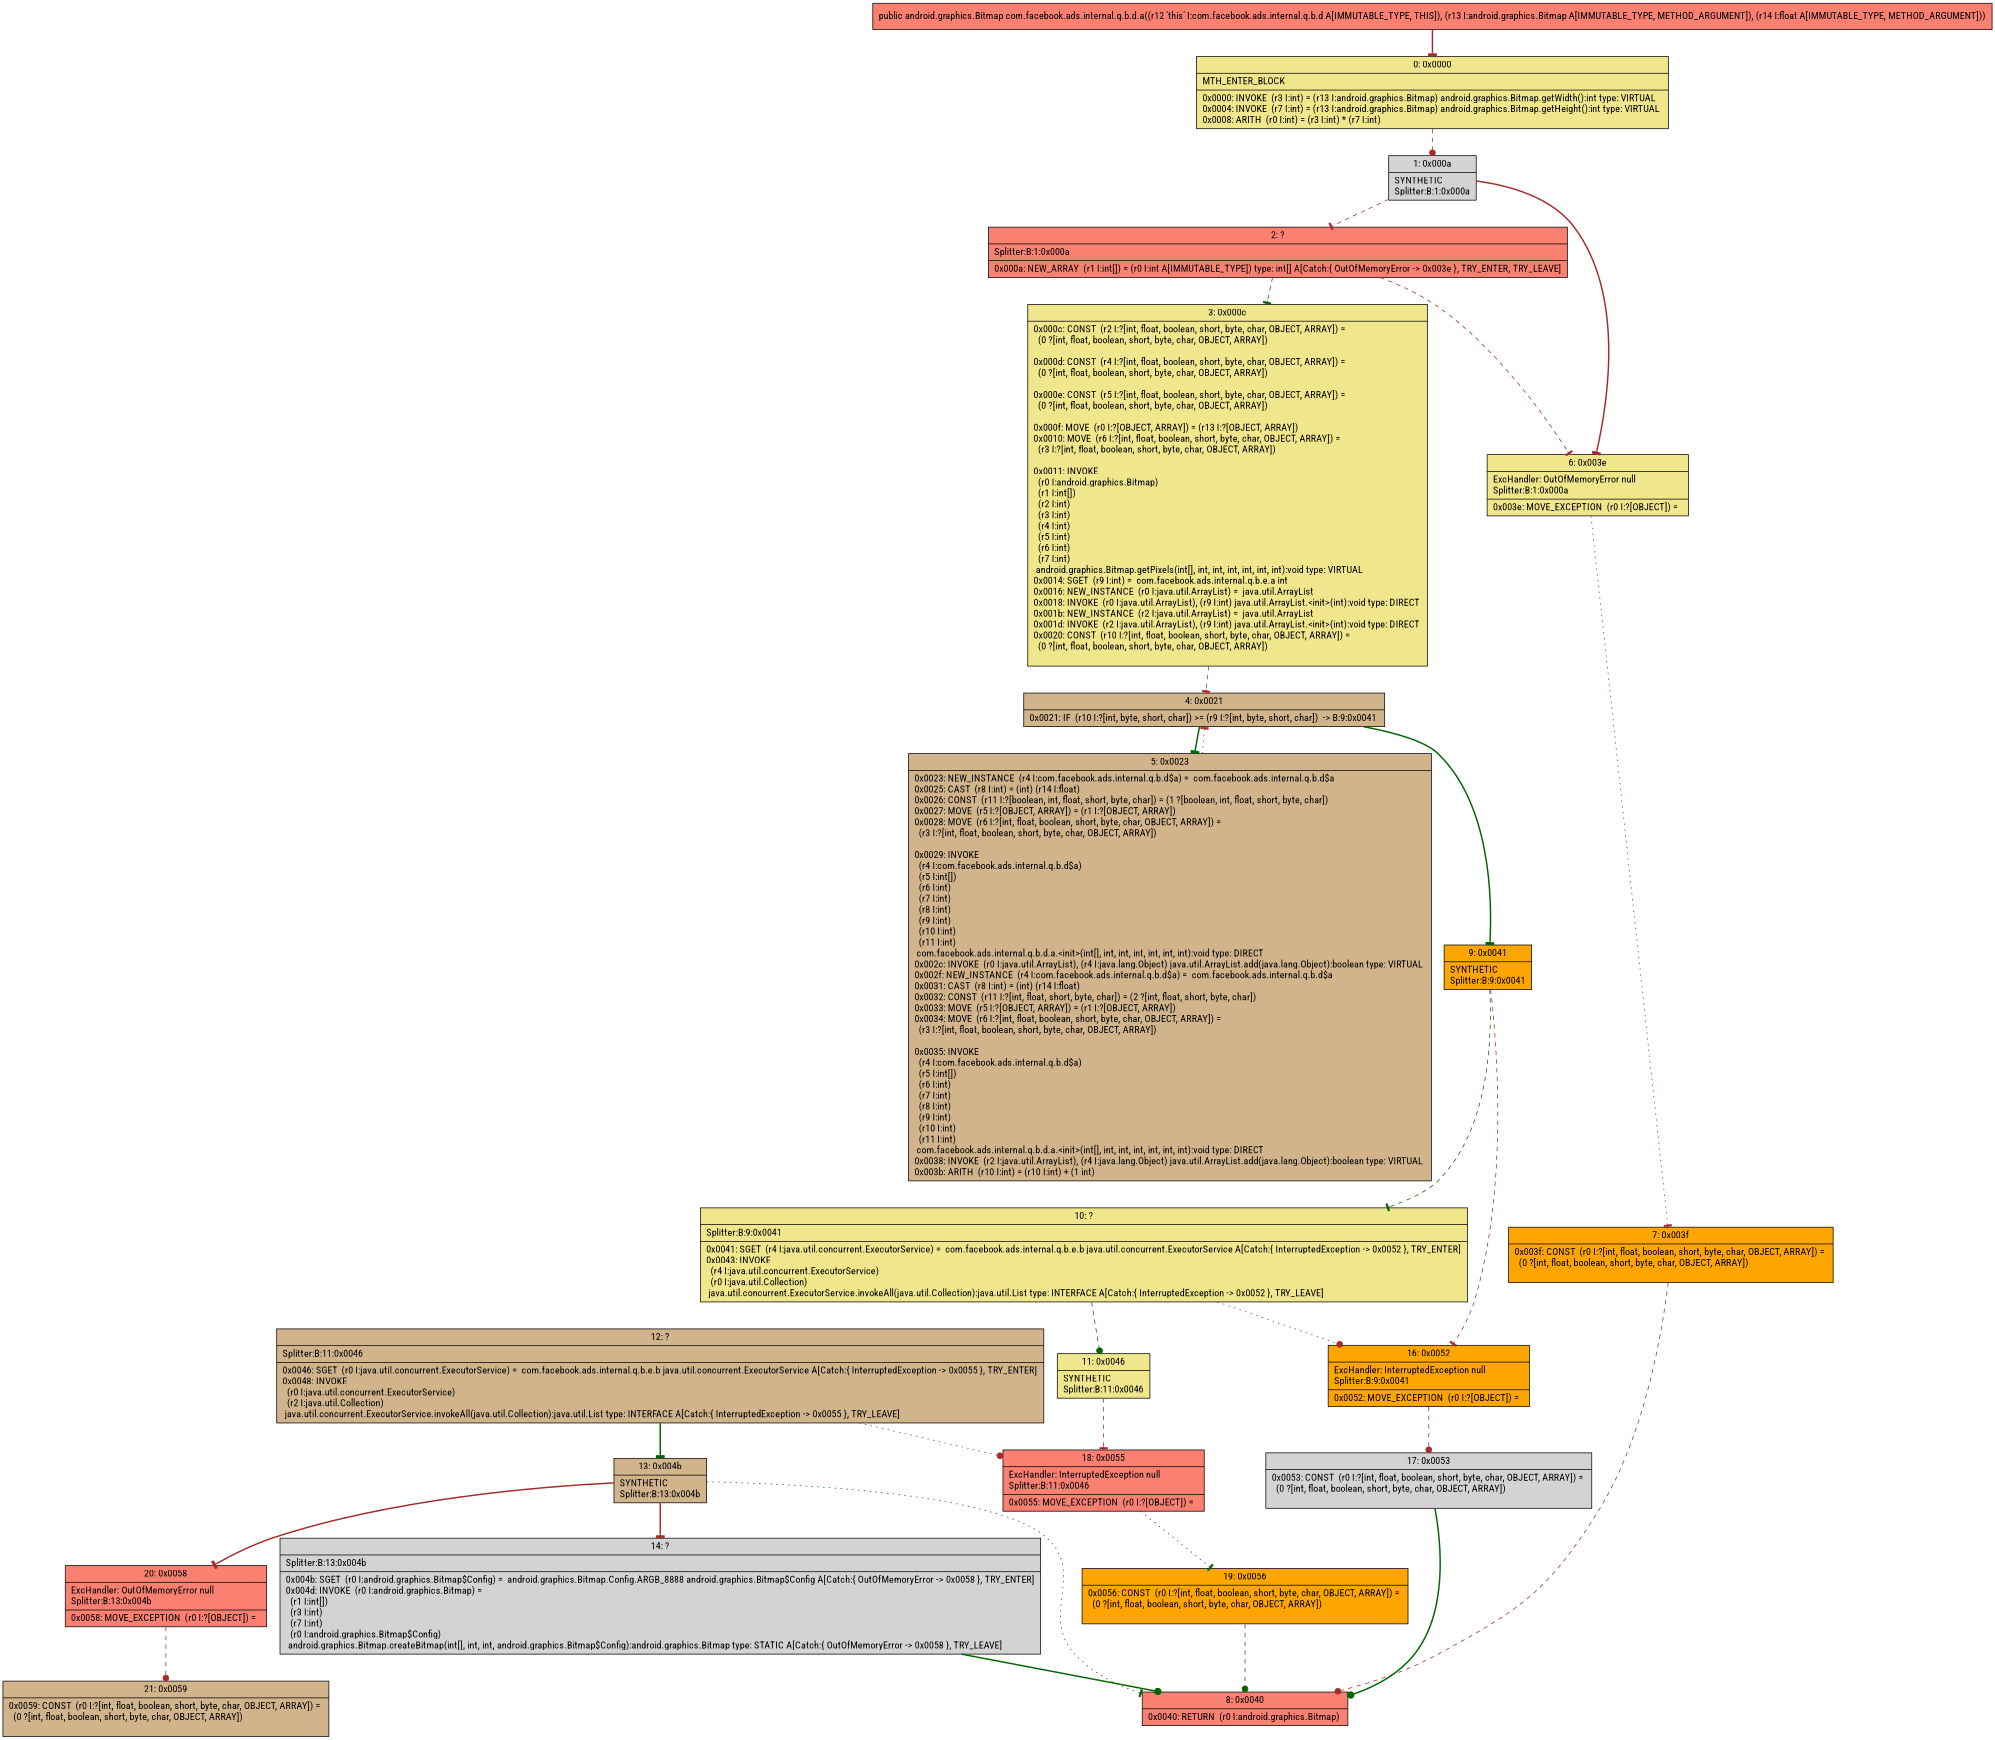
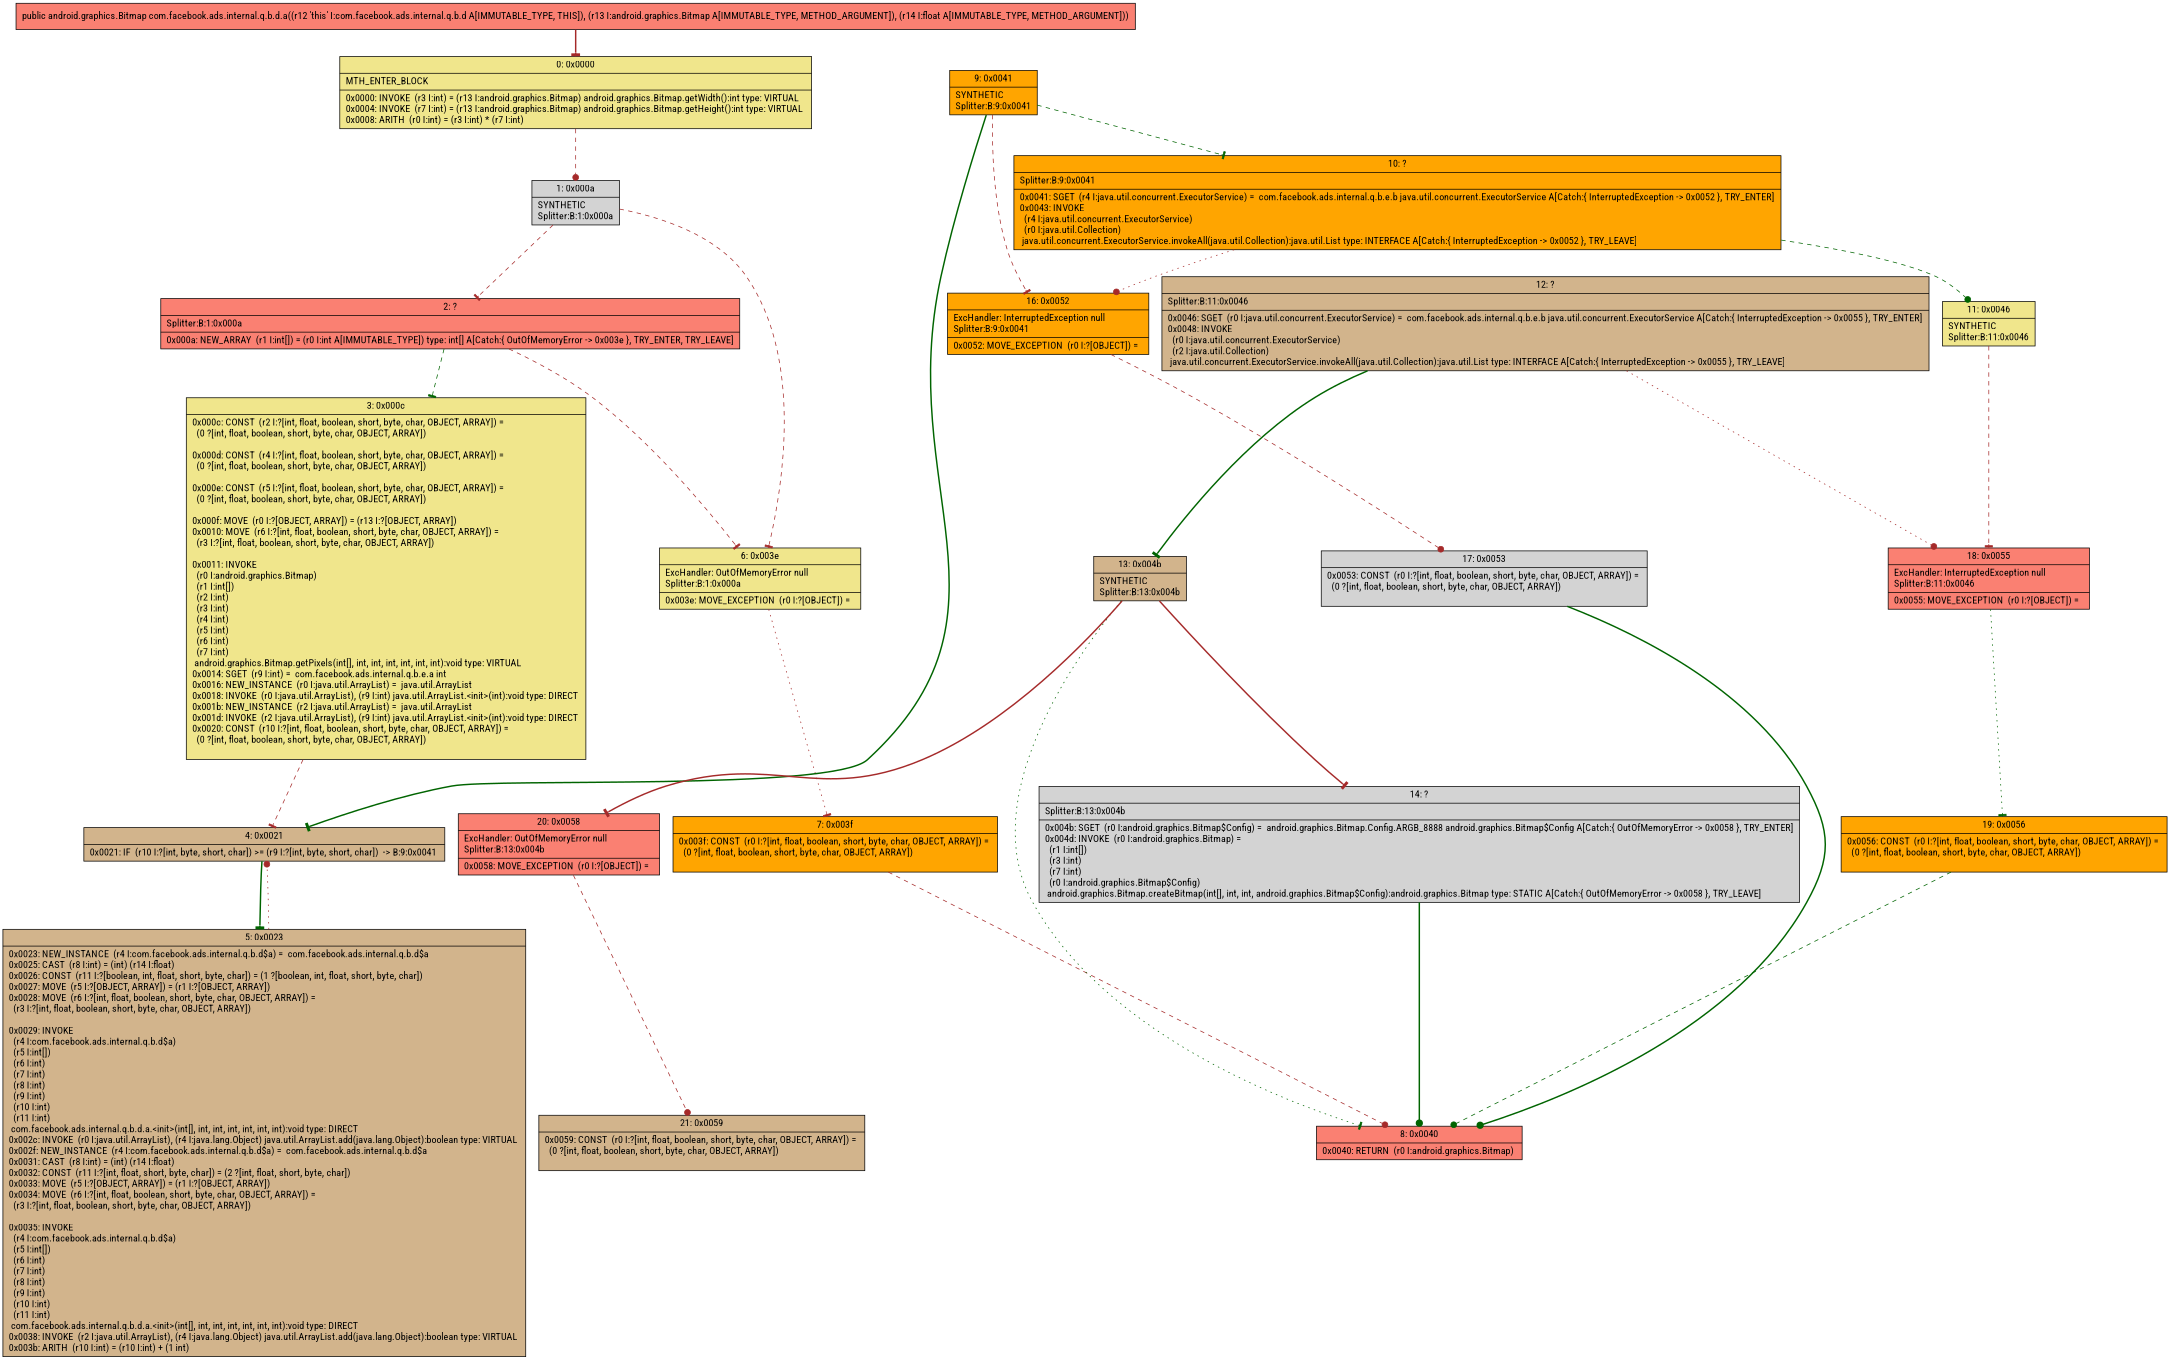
(1600, 281) -> (773, 335)
(1203, 742) -> (268, 898)
(1471, 804) -> (904, 718)
(1084, 1255) -> (1397, 203)
